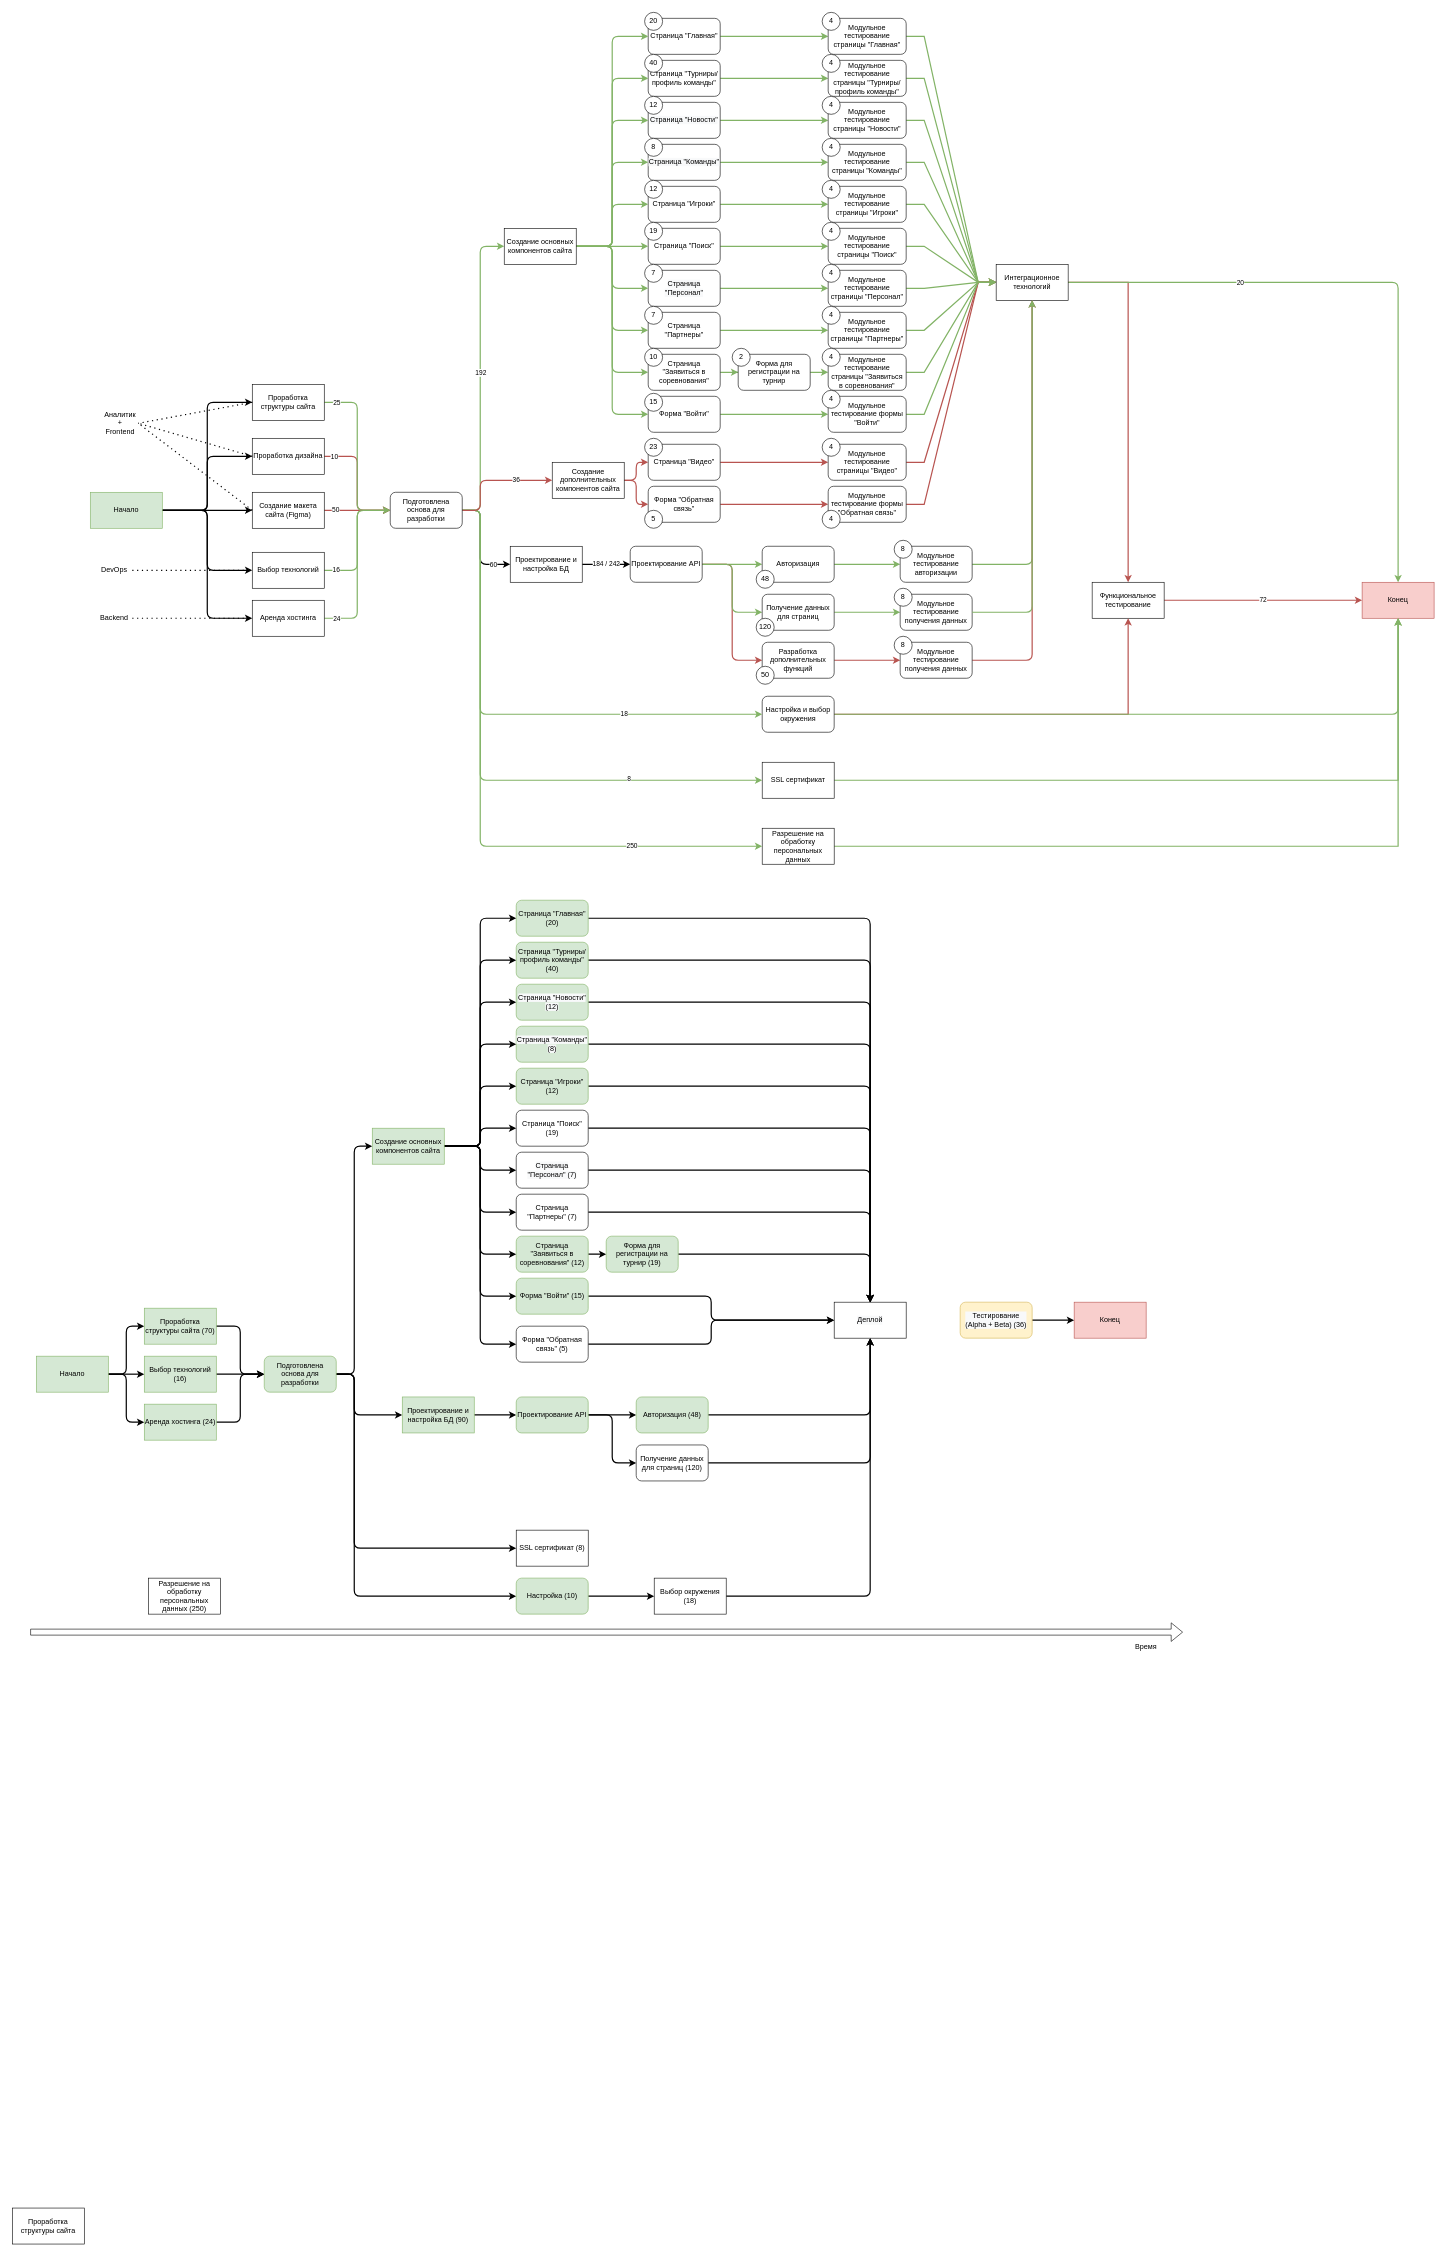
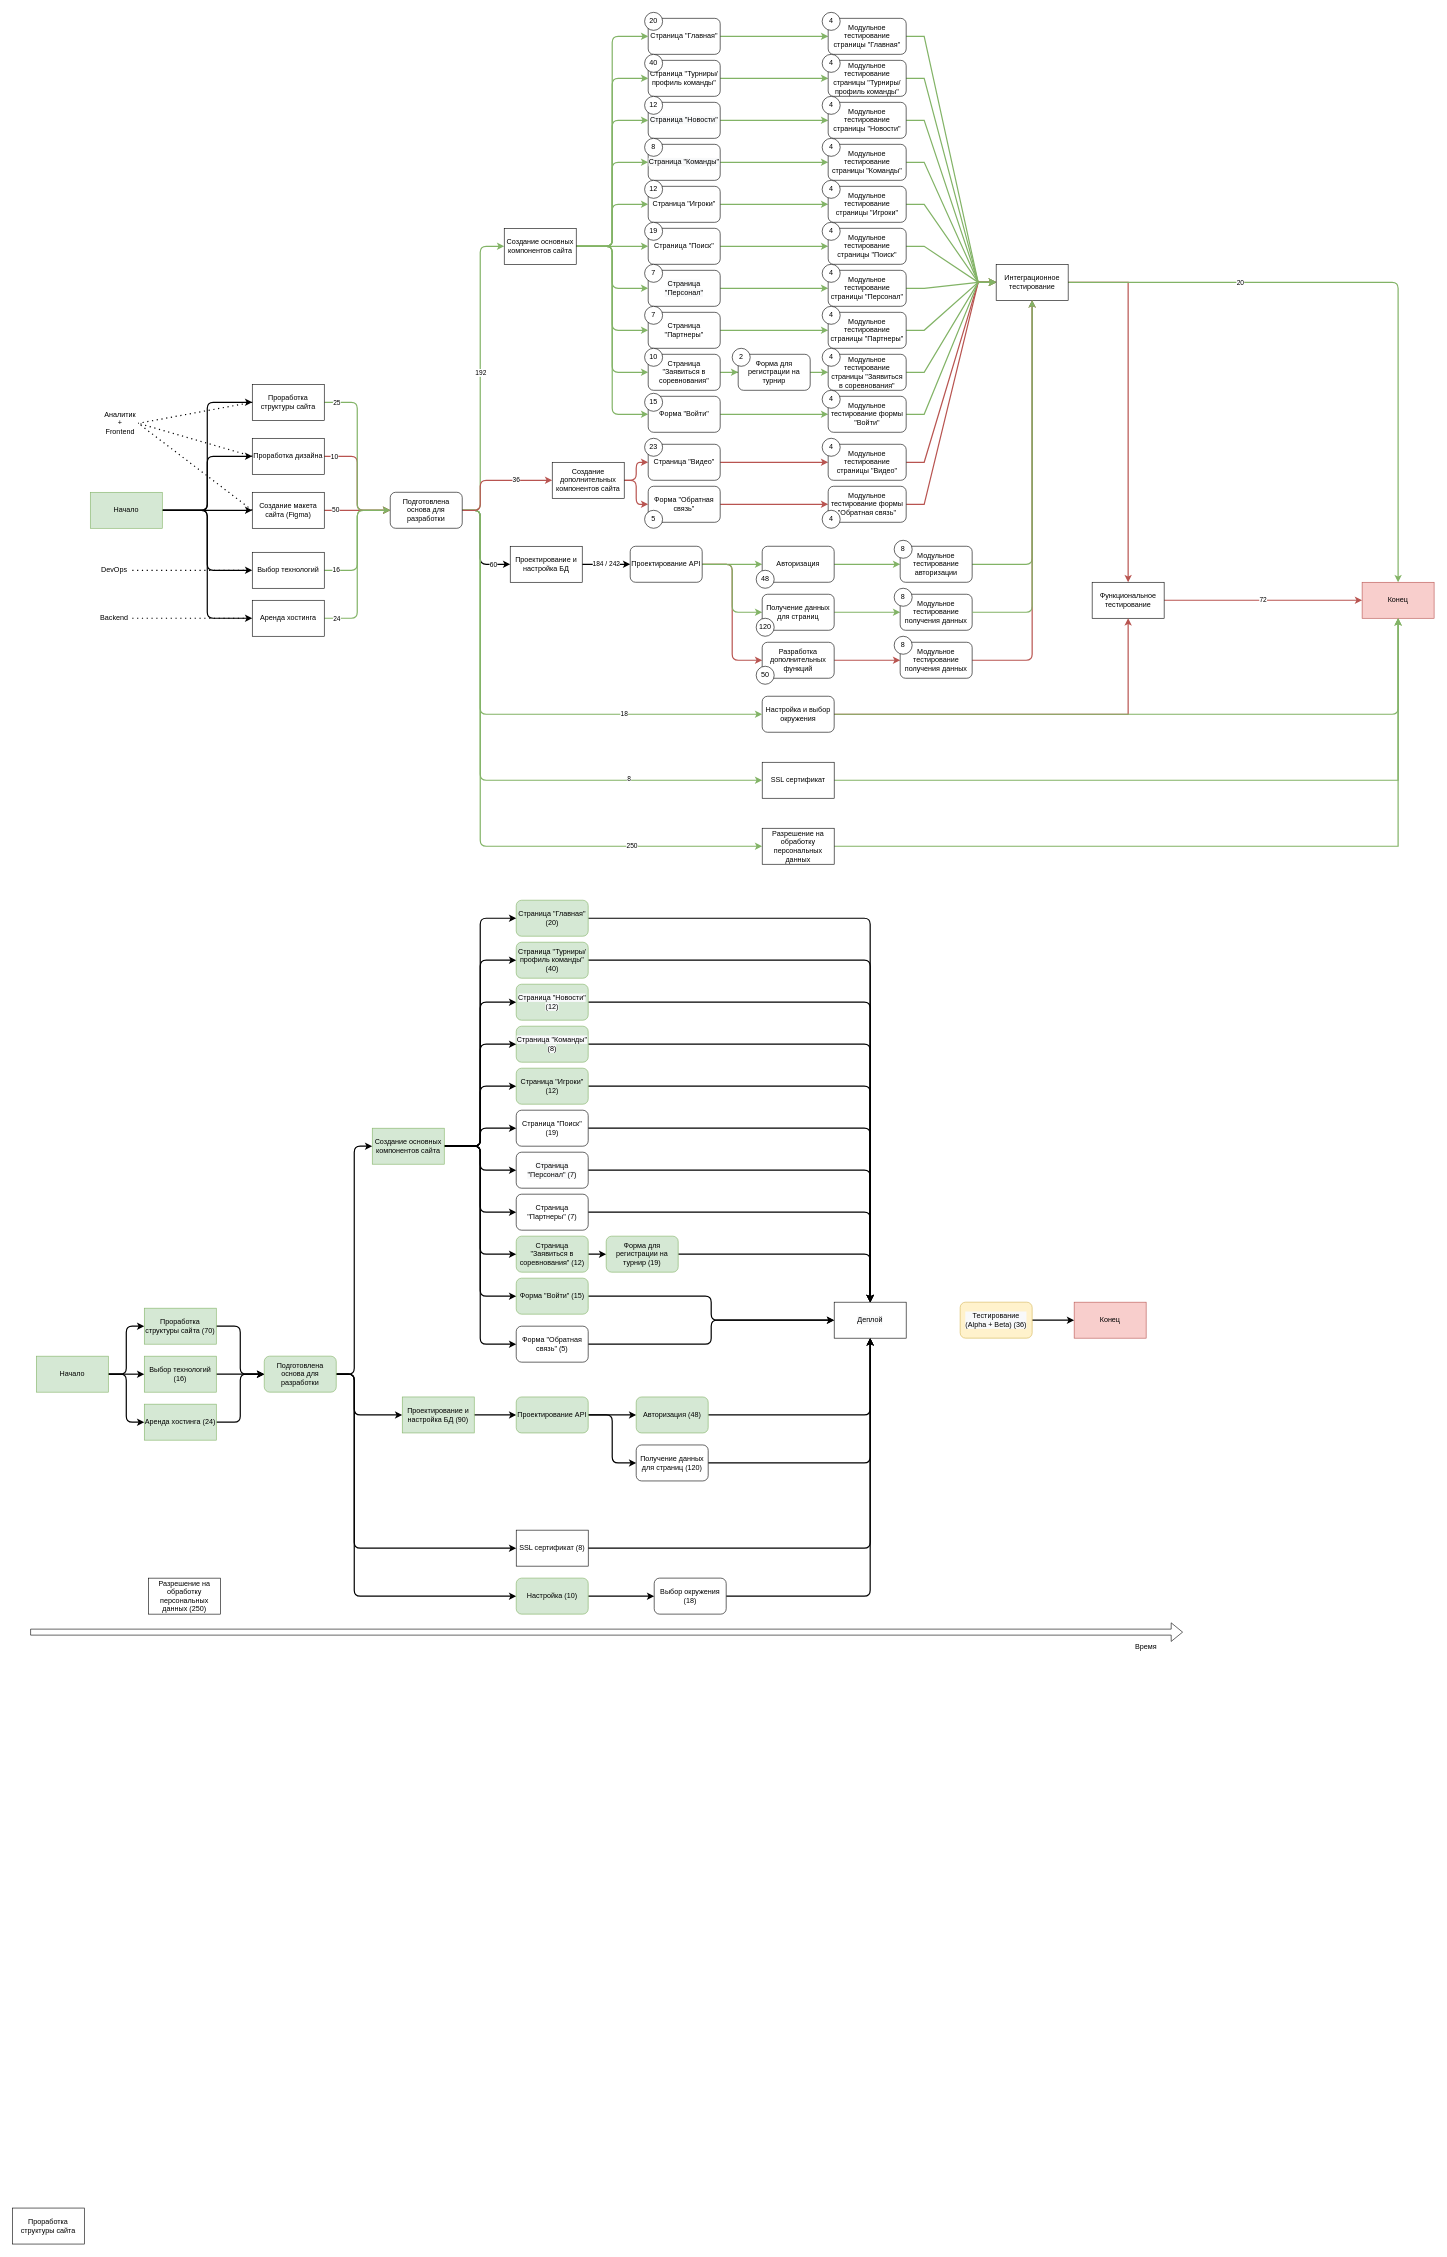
(1032, 282) -> (1032, 282)
none -> (728, 1548)
(690, 1596) -> (690, 1596)
